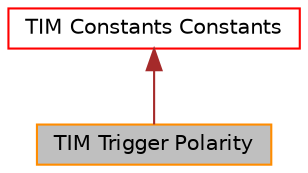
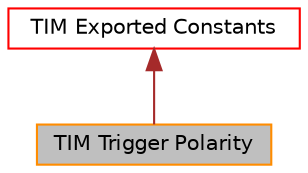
(154, 28) -> (154, 28)
